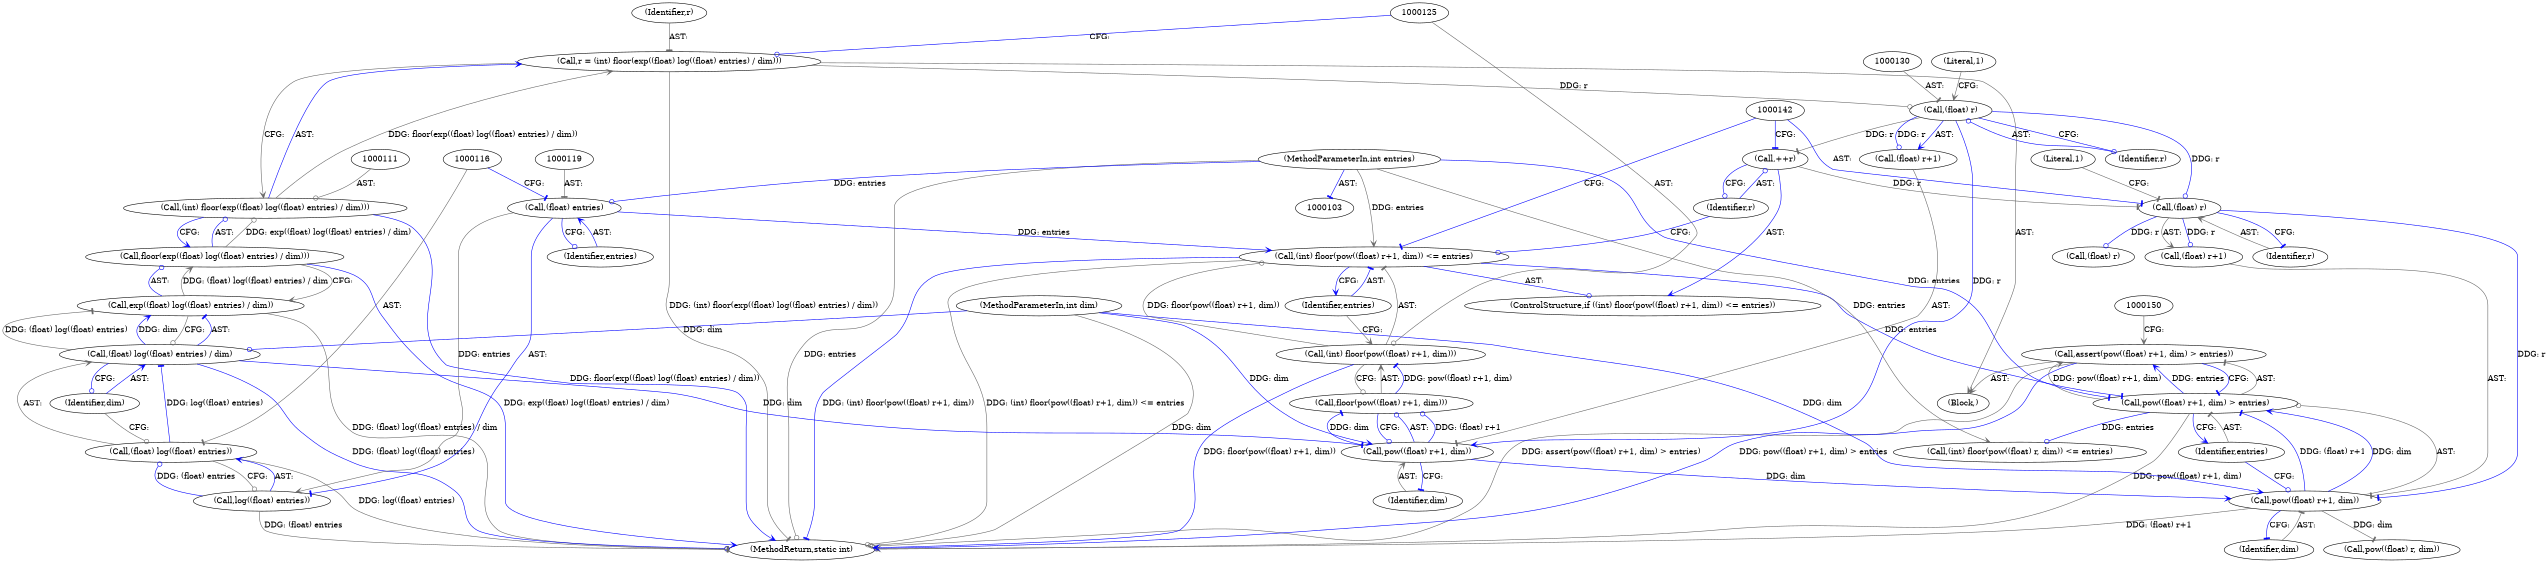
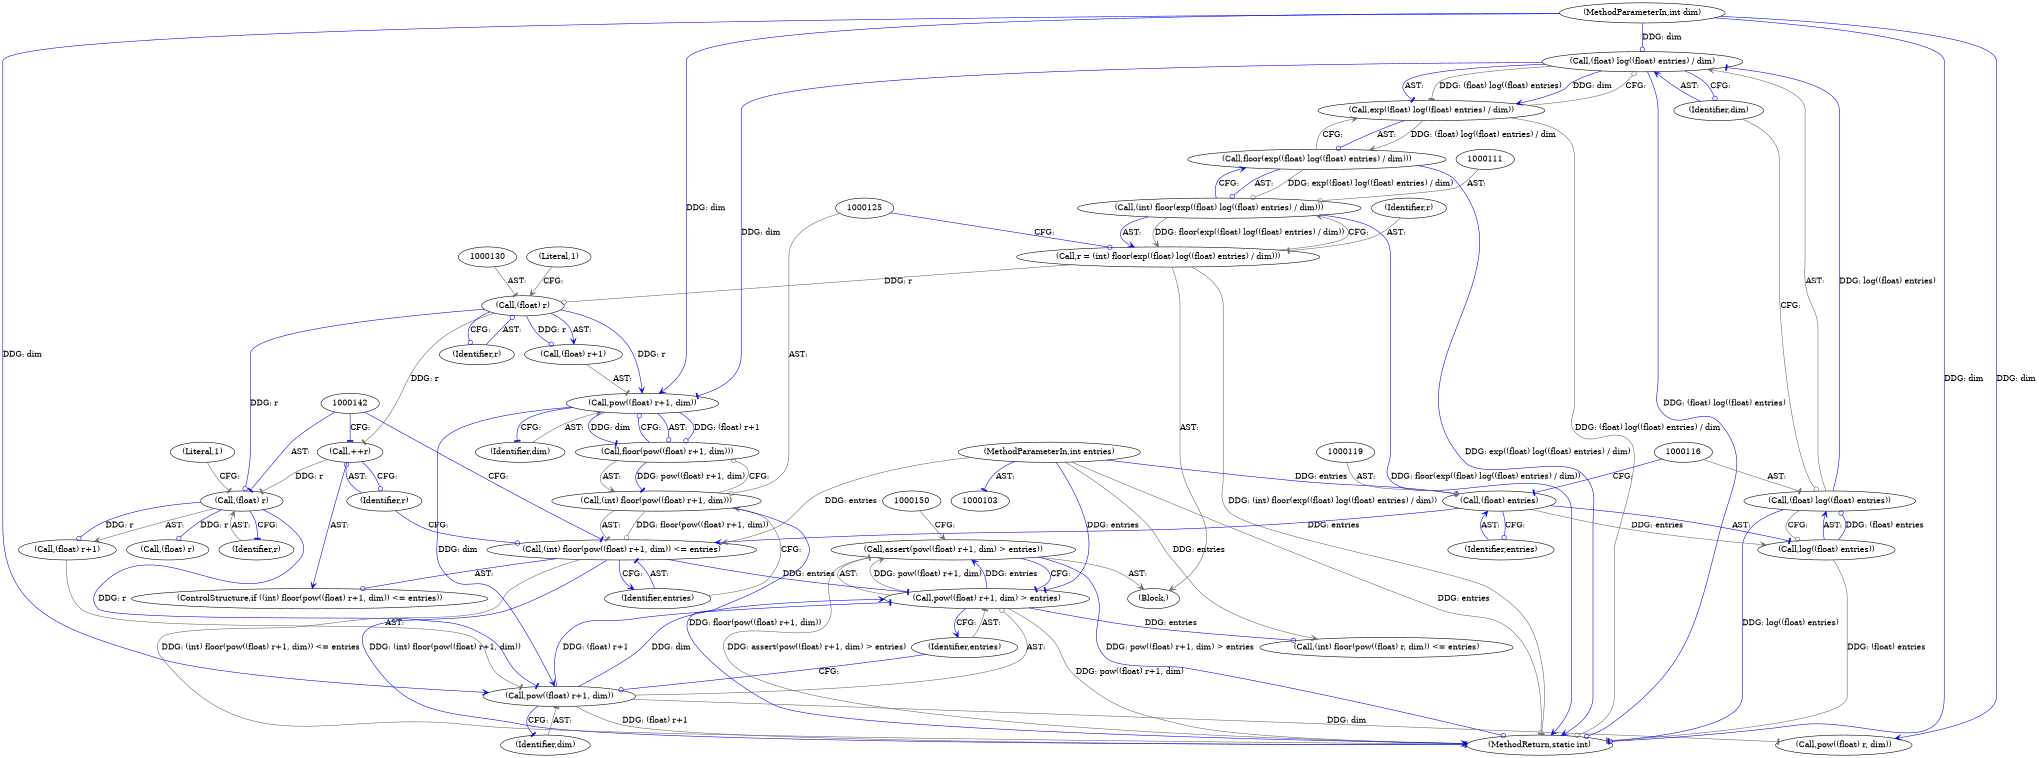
none -> (1996, 291)
(1112, 460) -> (1944, 438)
(473, 536) -> (1742, 665)
